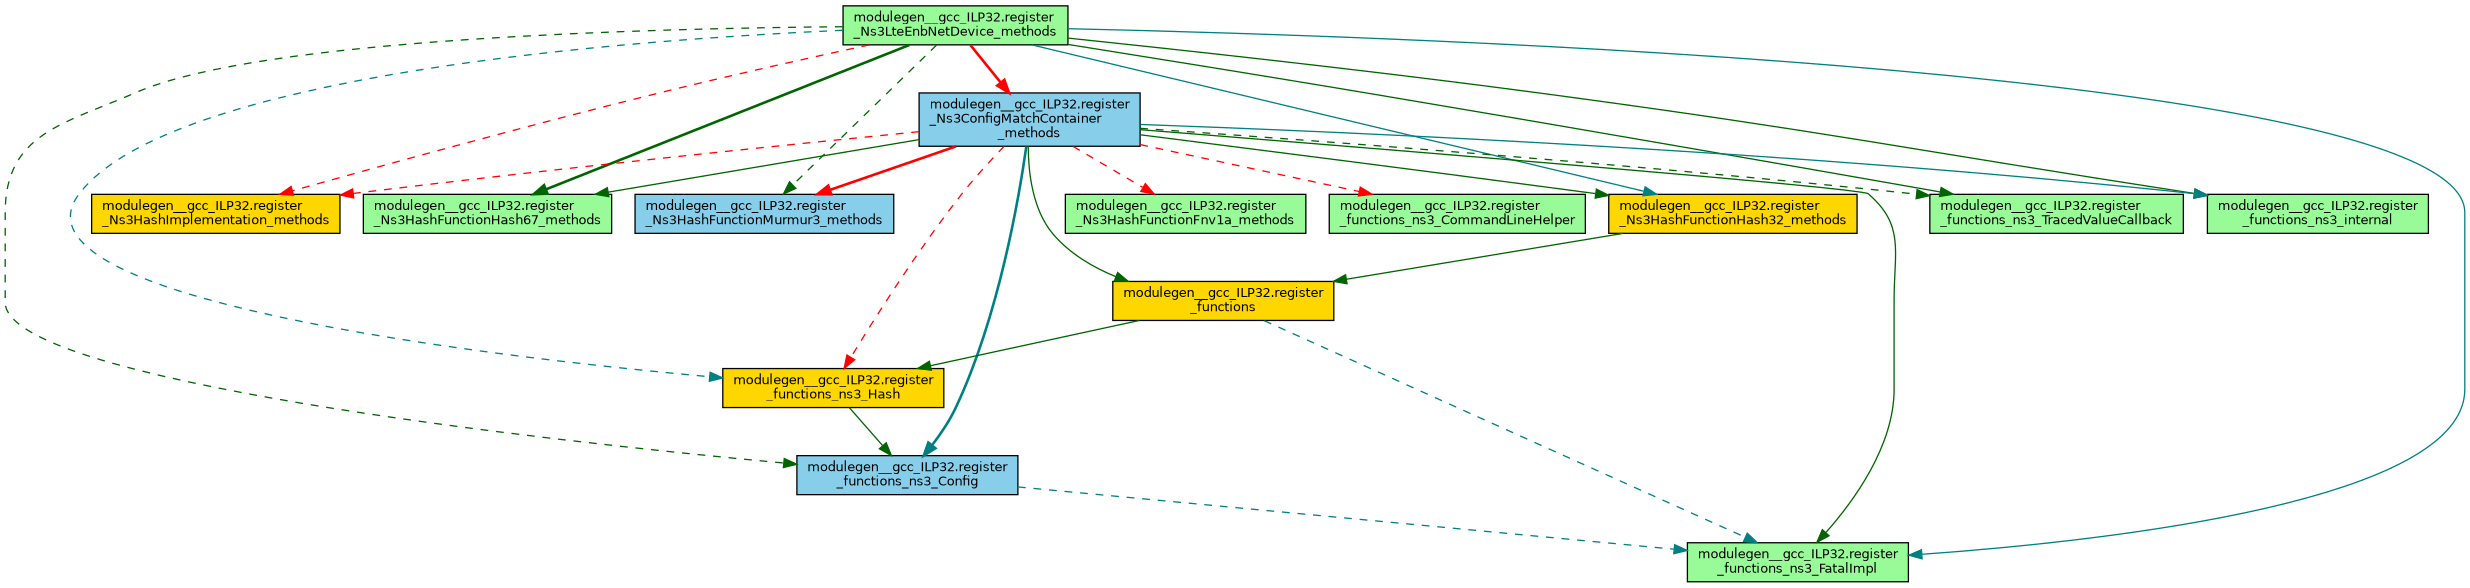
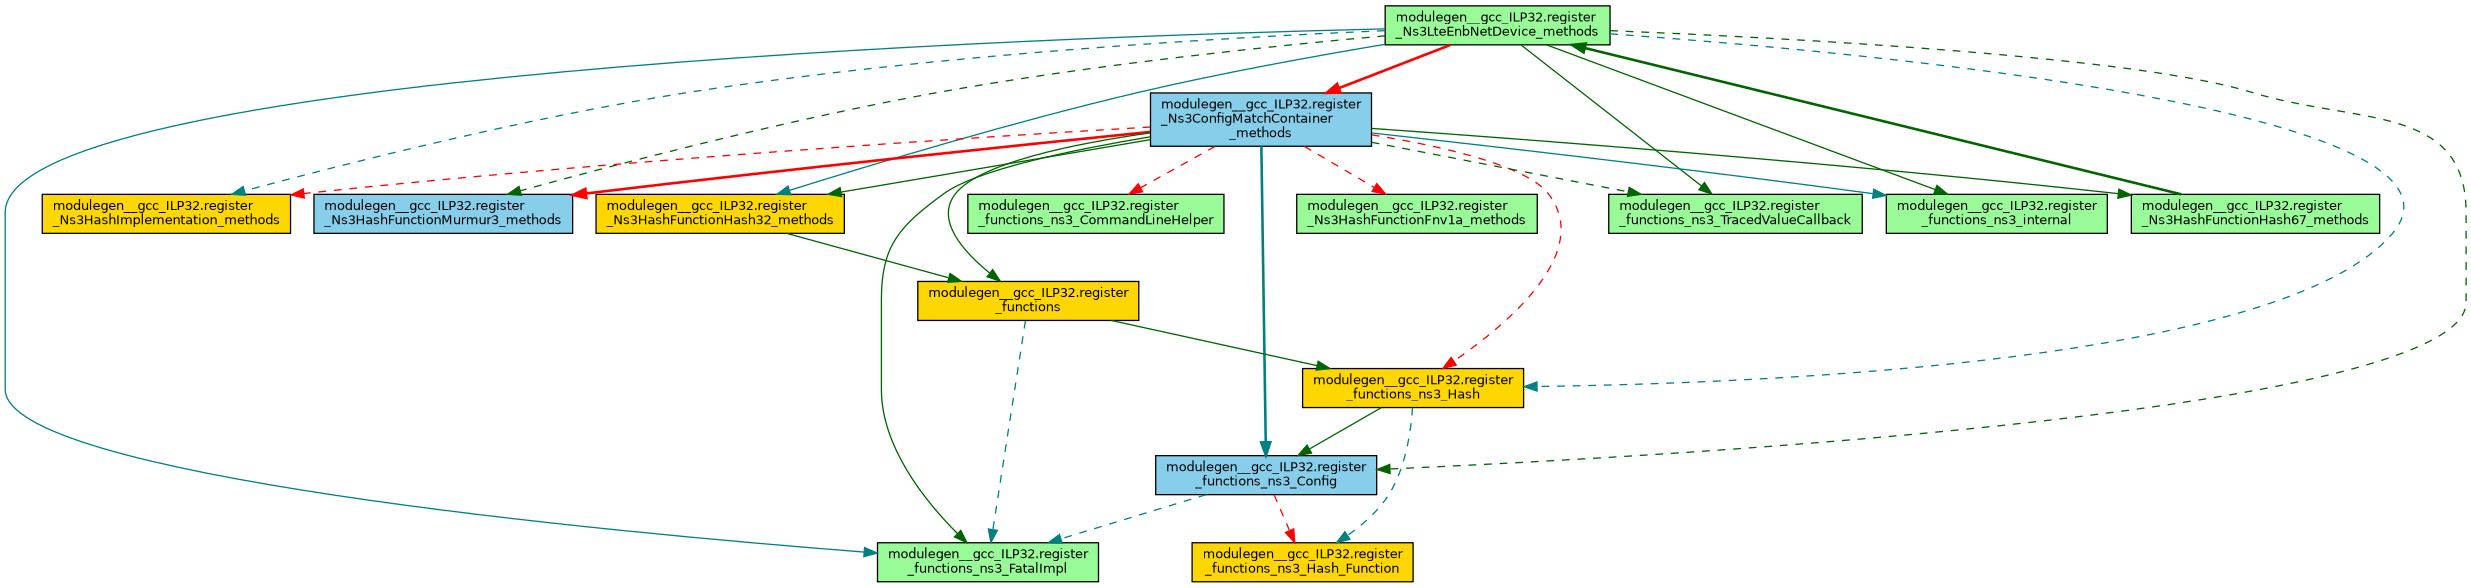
(580, 113) -> (810, 76)
(728, 117) -> (1883, 121)
none -> (1303, 562)
